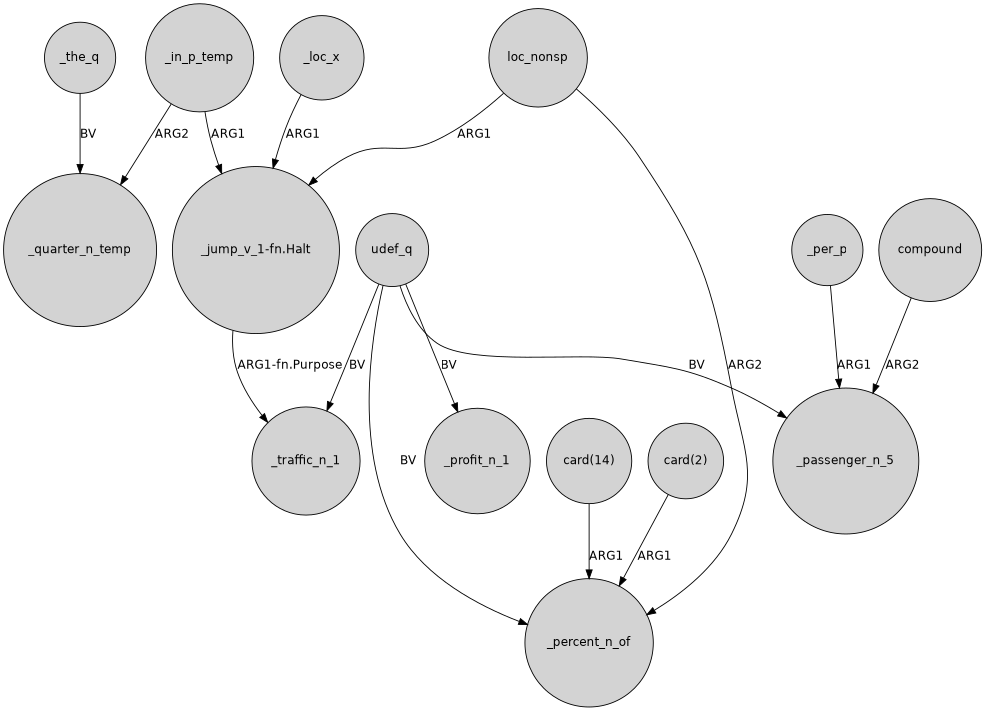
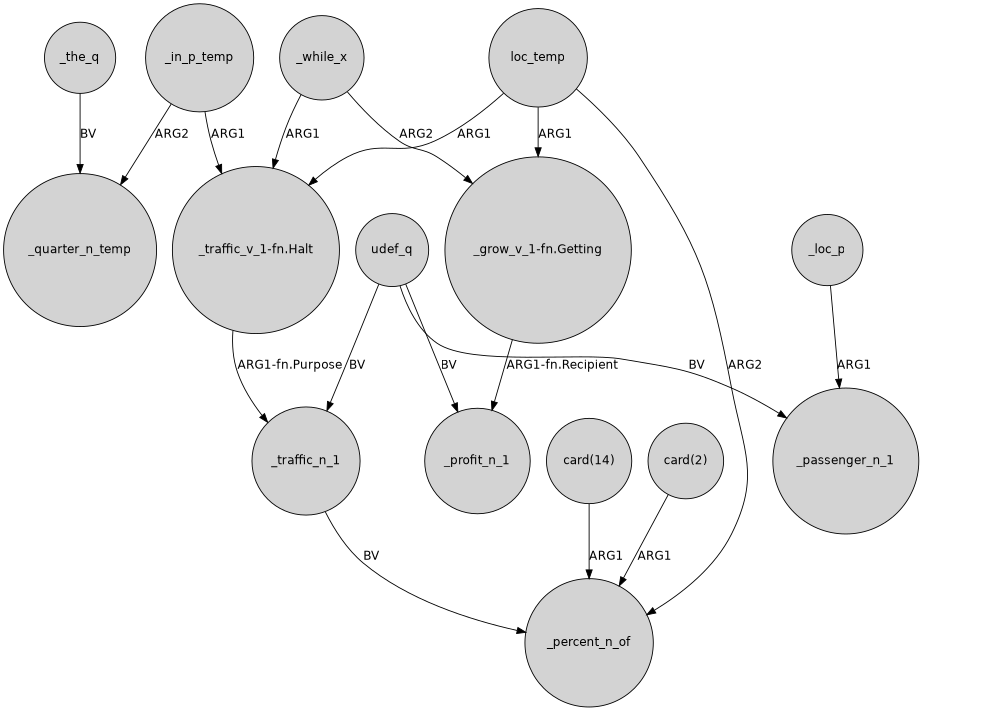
(322, 58) -> (322, 58)
(538, 58) -> (538, 58)
(256, 250) -> (256, 250)
none -> (538, 250)
(827, 250) -> (827, 250)
(930, 250) -> none
(846, 461) -> (846, 461)
(380, 486) -> (407, 592)
